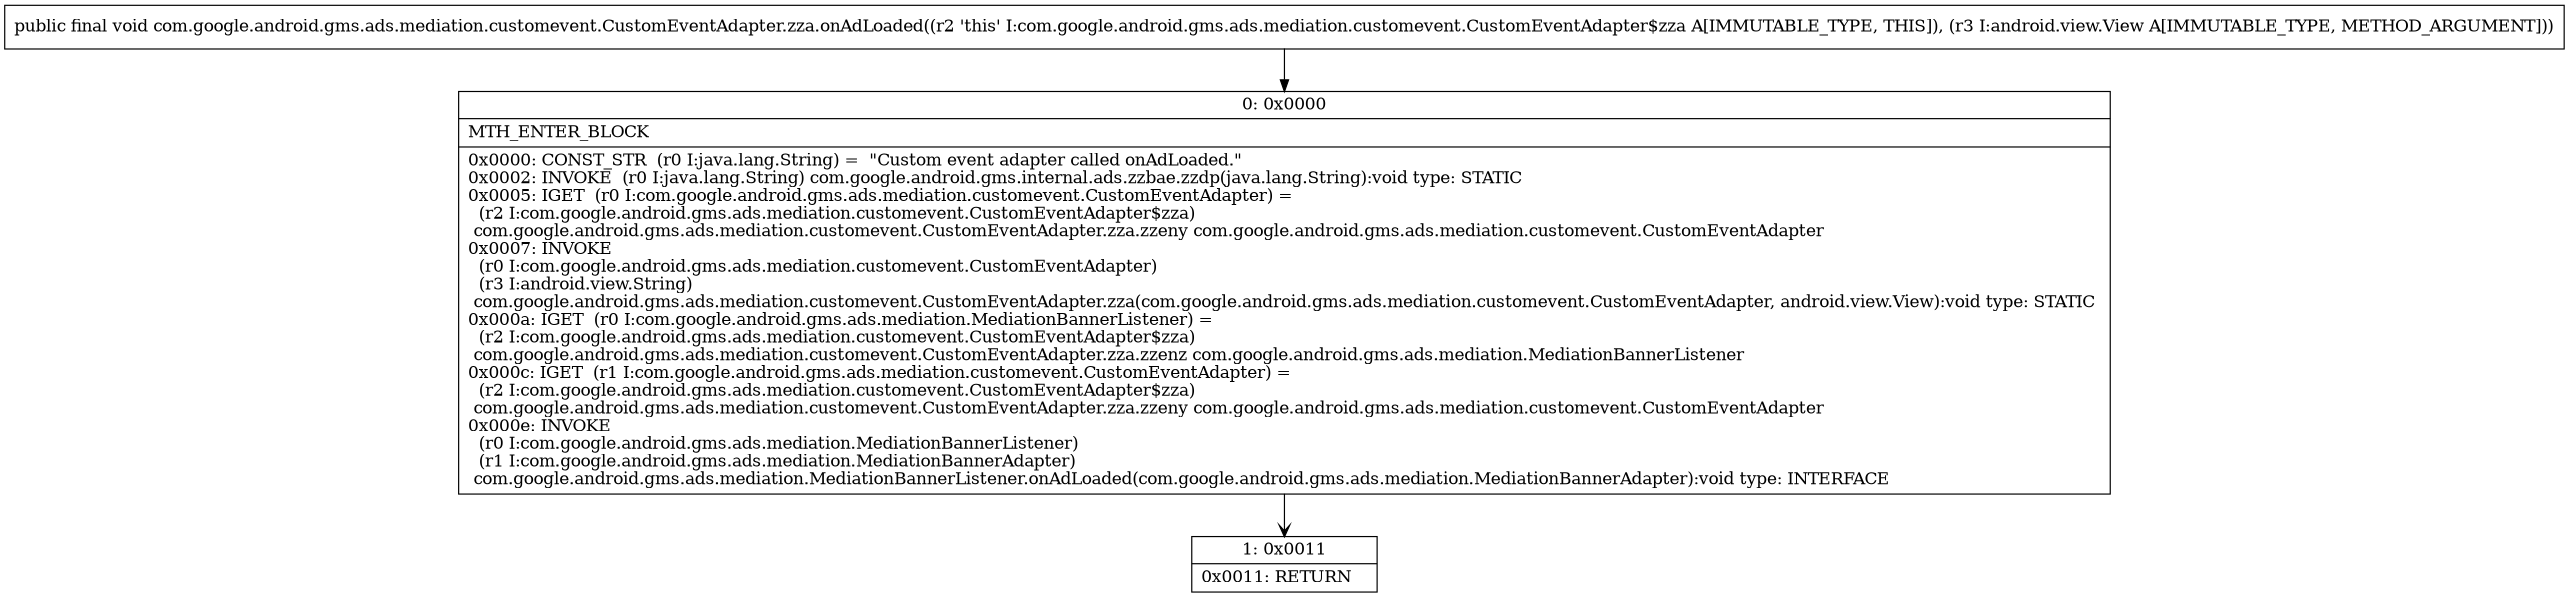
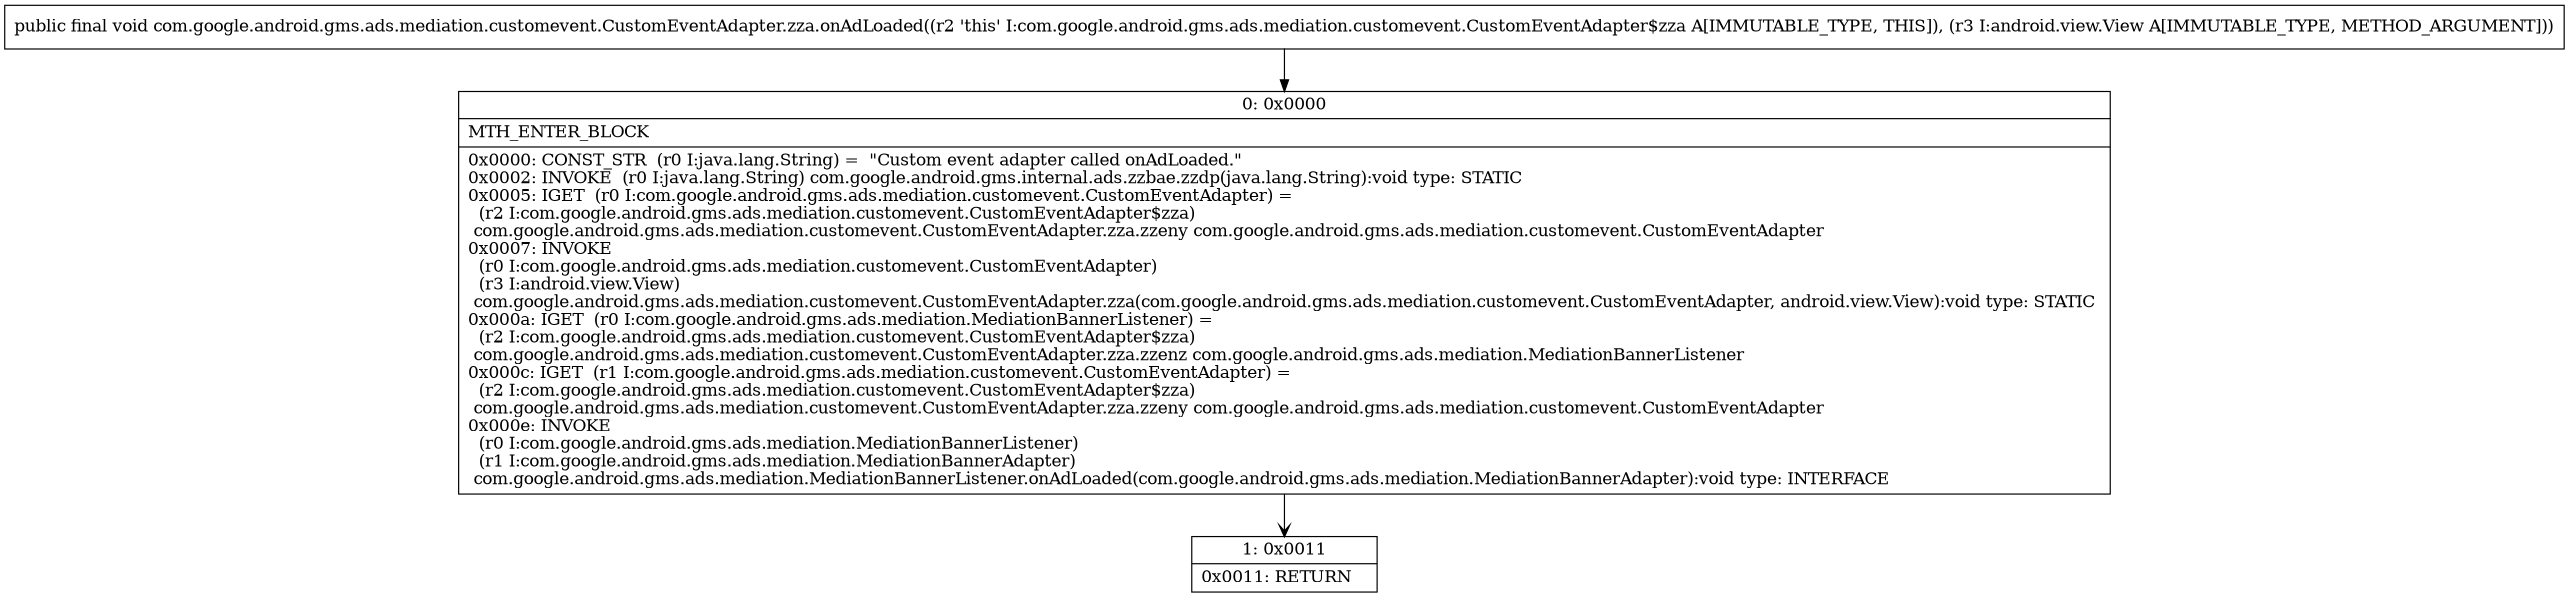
(580, 285) -> (574, 285)
